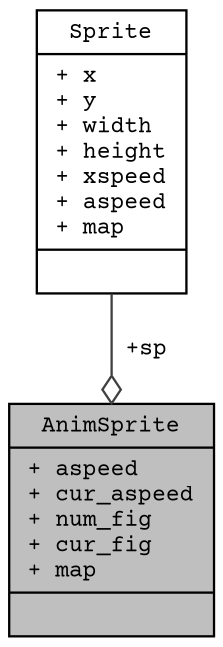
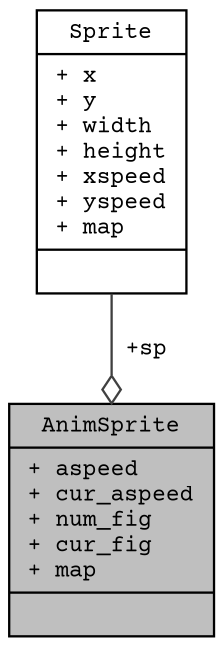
(112, 201) -> (112, 201)
